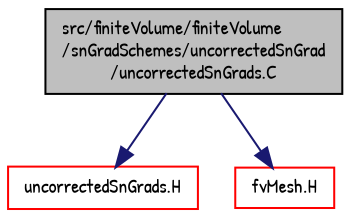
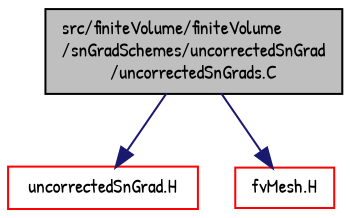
(103, 188) -> (103, 188)
